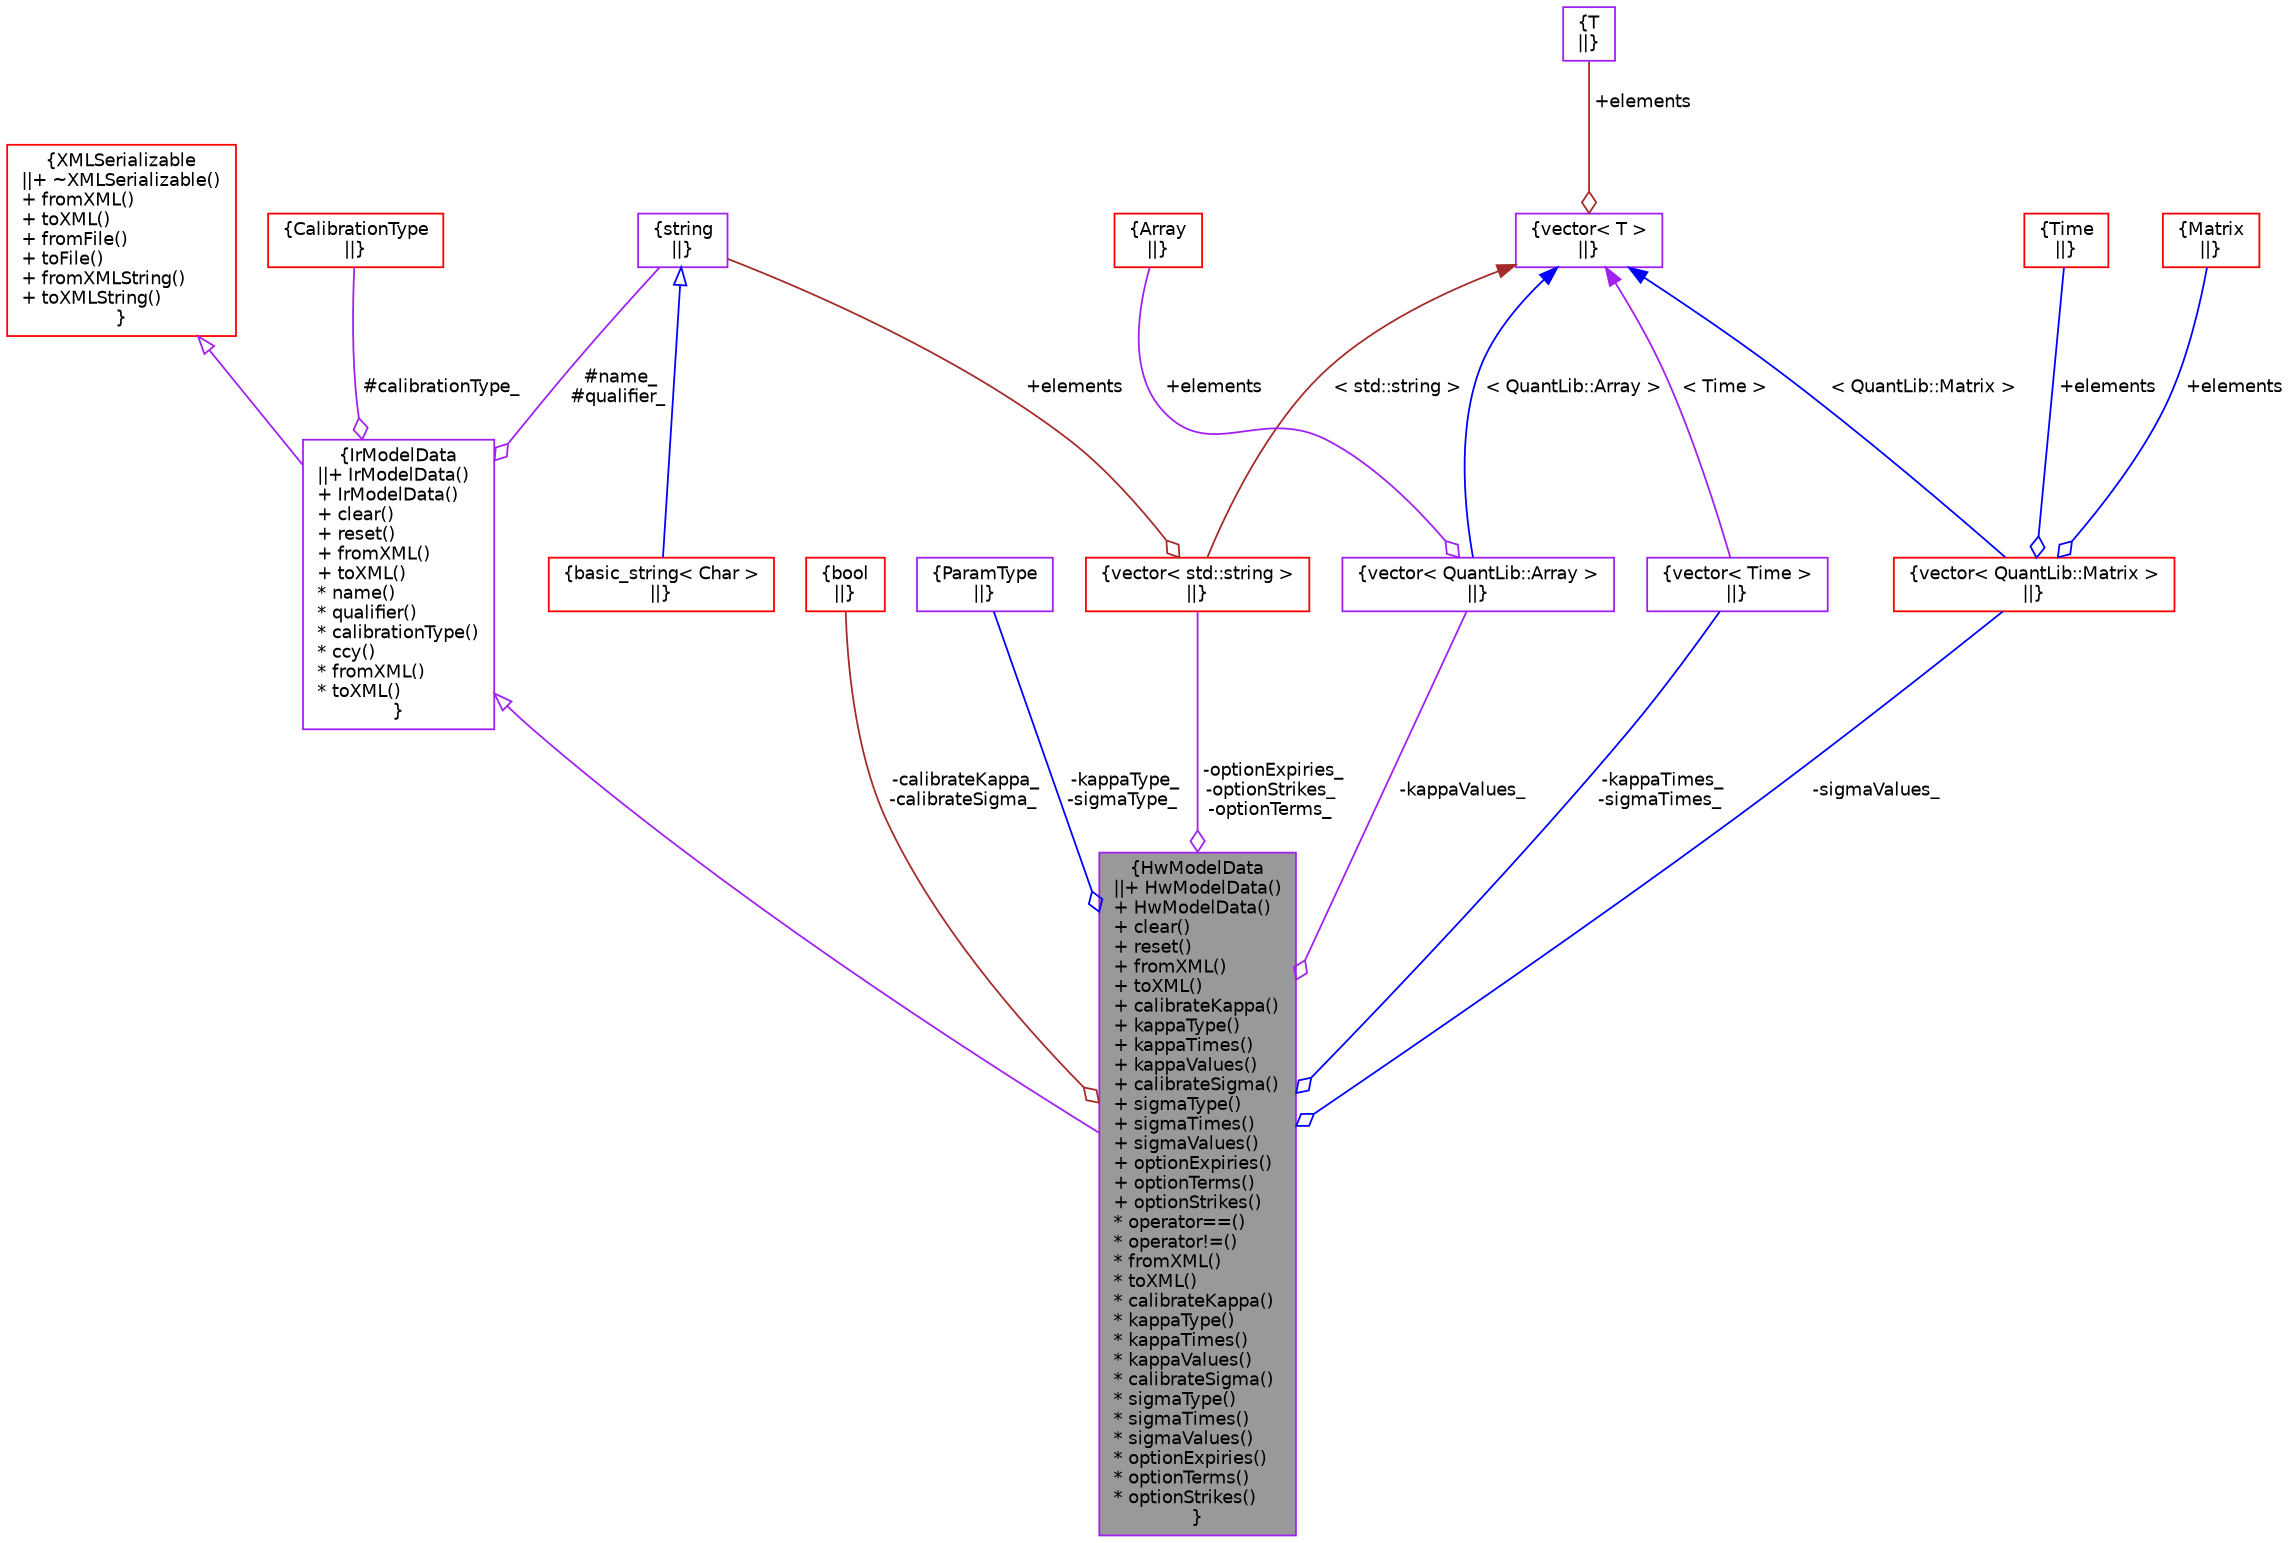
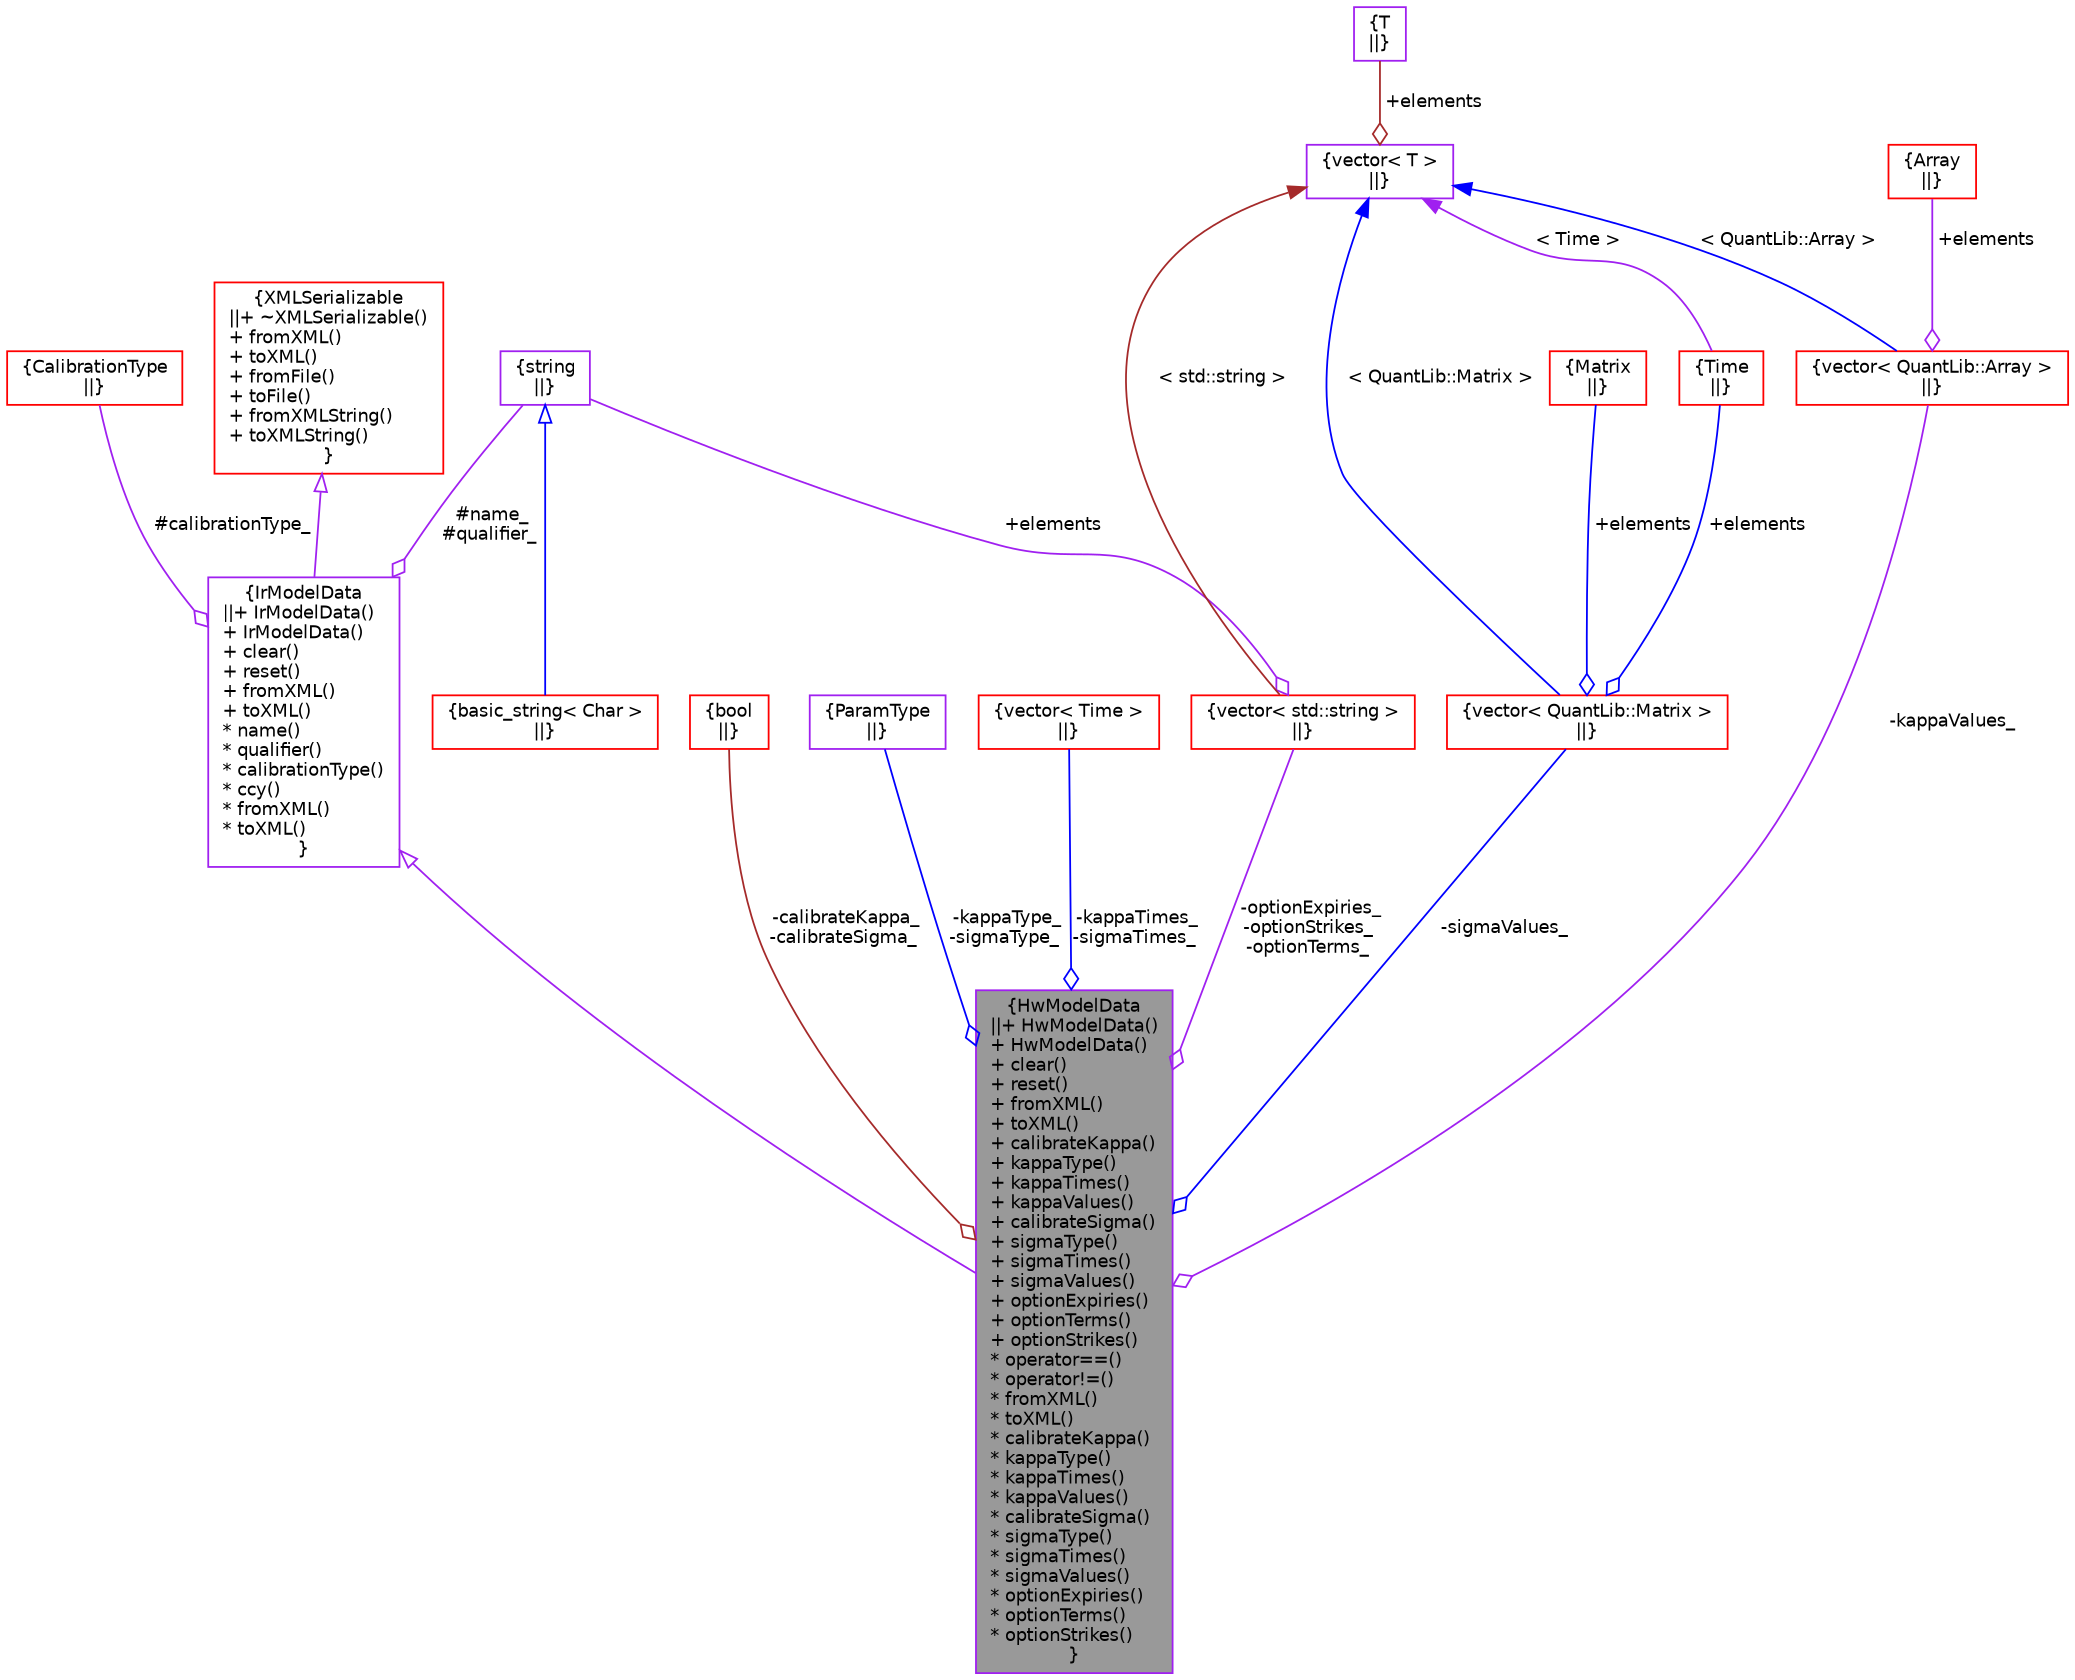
(966, 372) -> (946, 530)
(1683, 416) -> (1590, 261)
(1478, 585) -> (1932, 378)
(1737, 585) -> (1069, 722)
